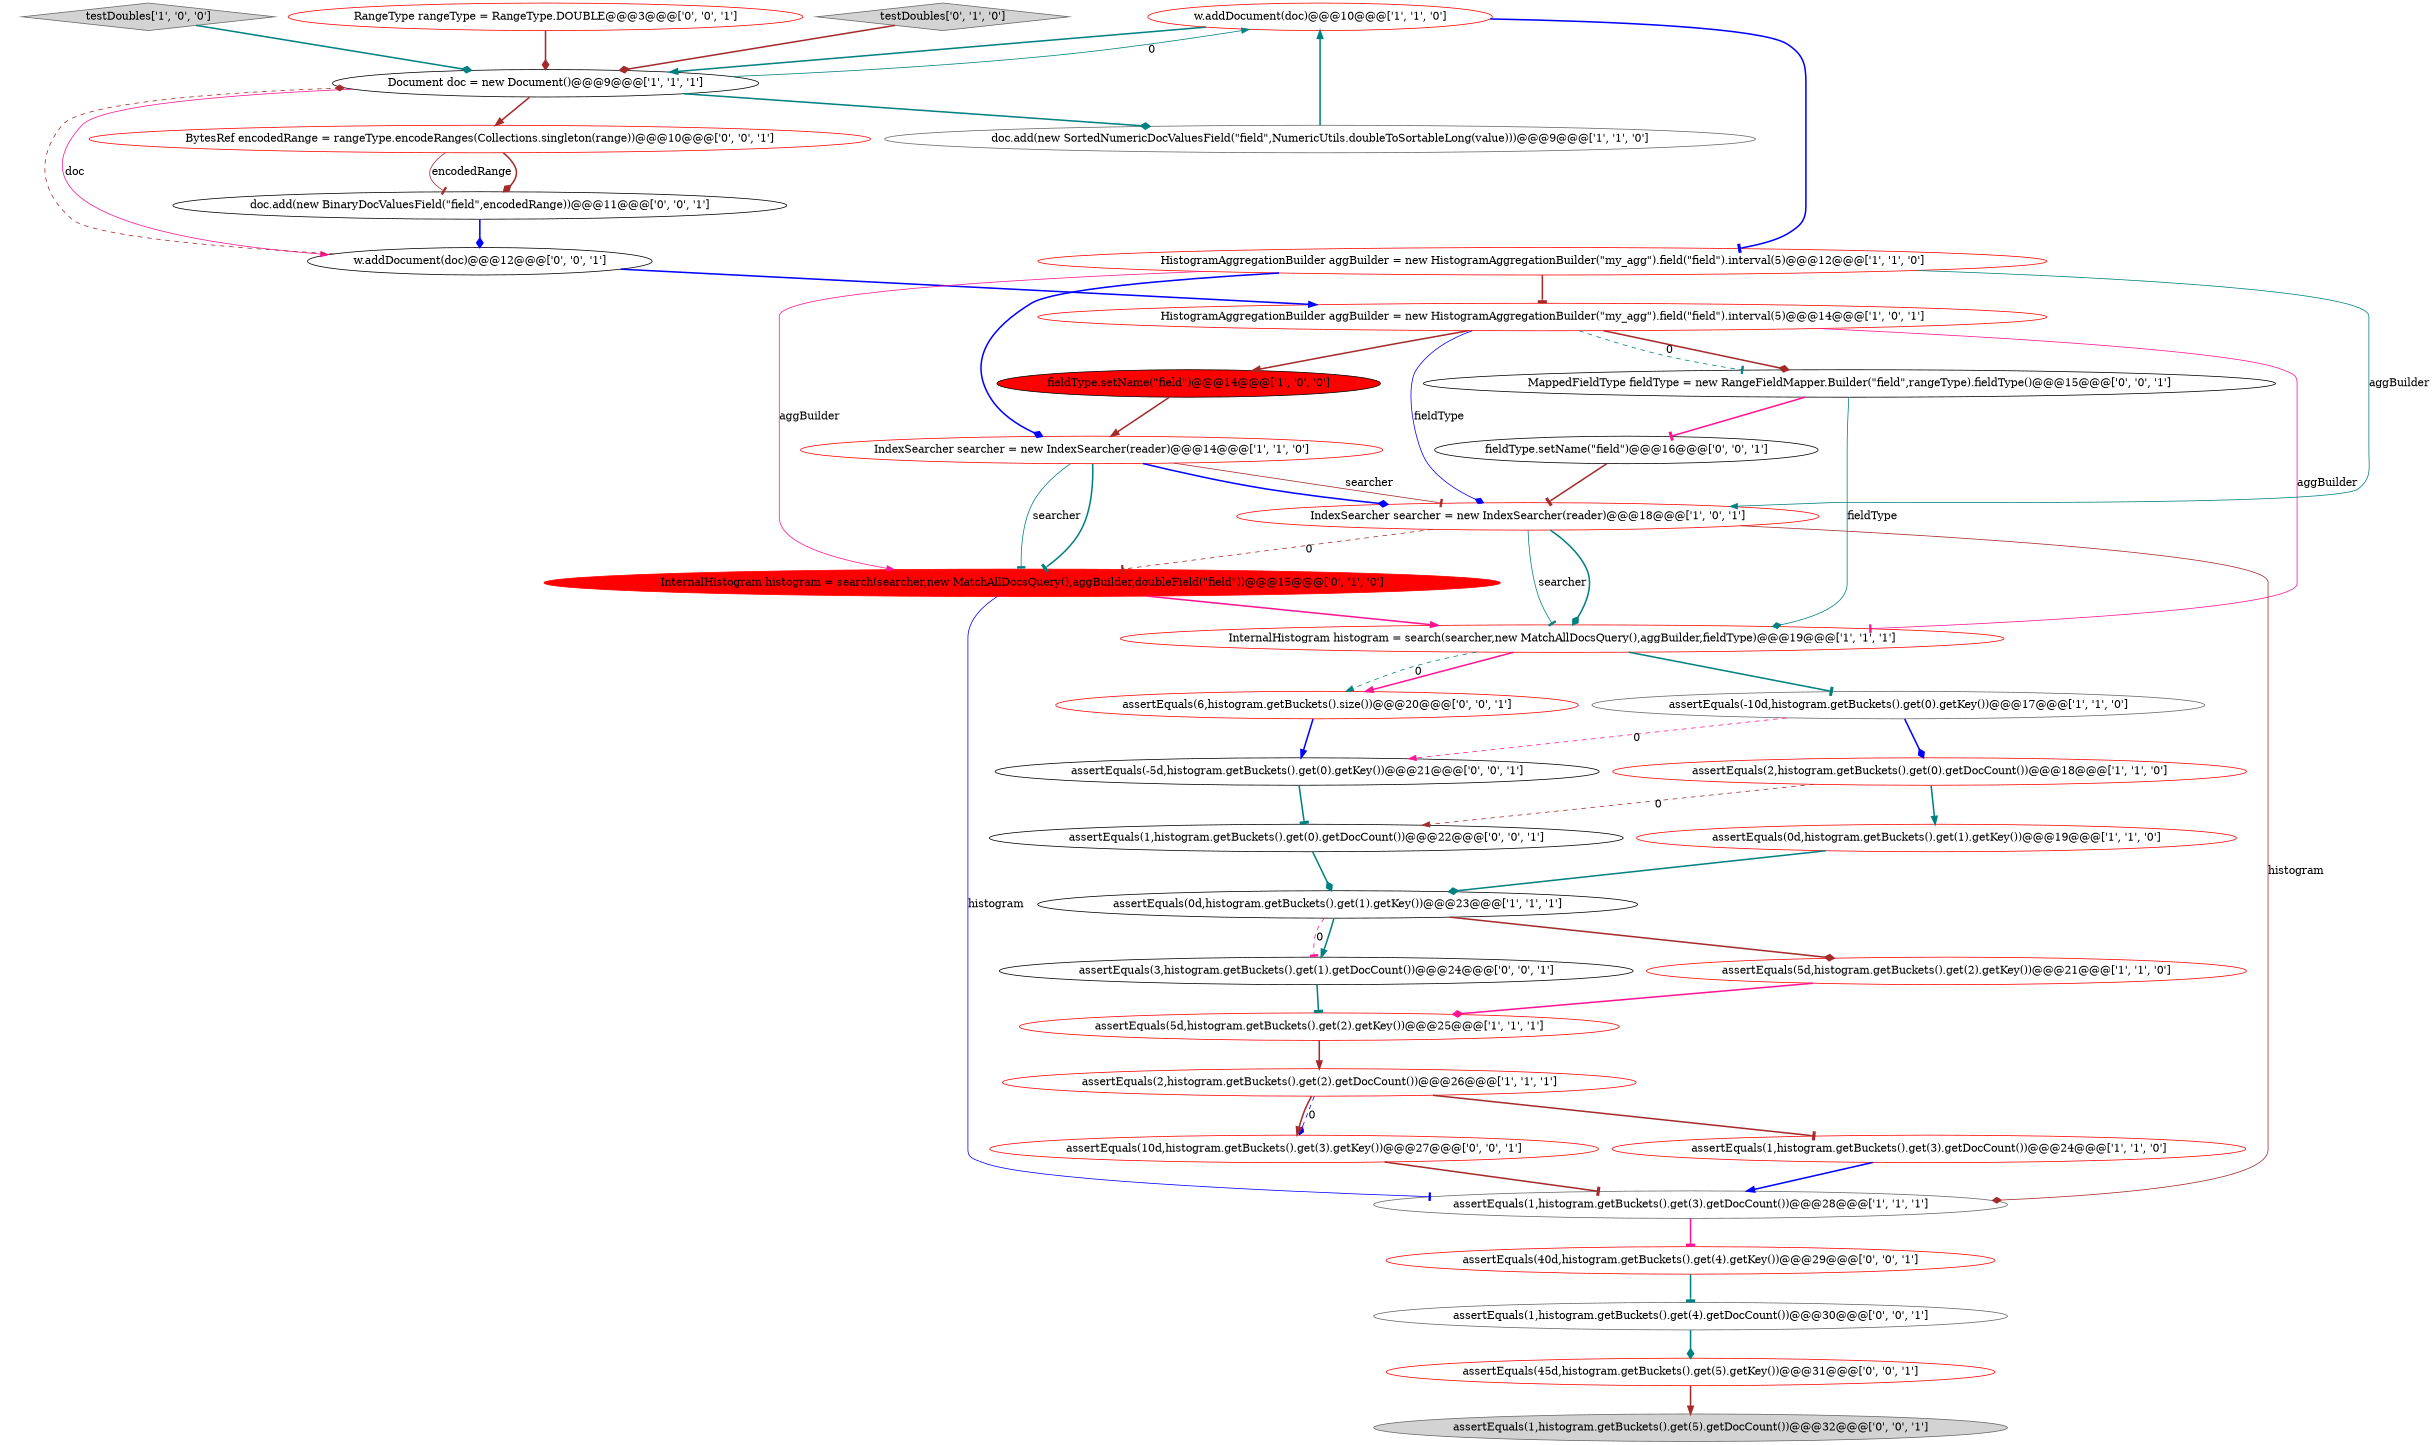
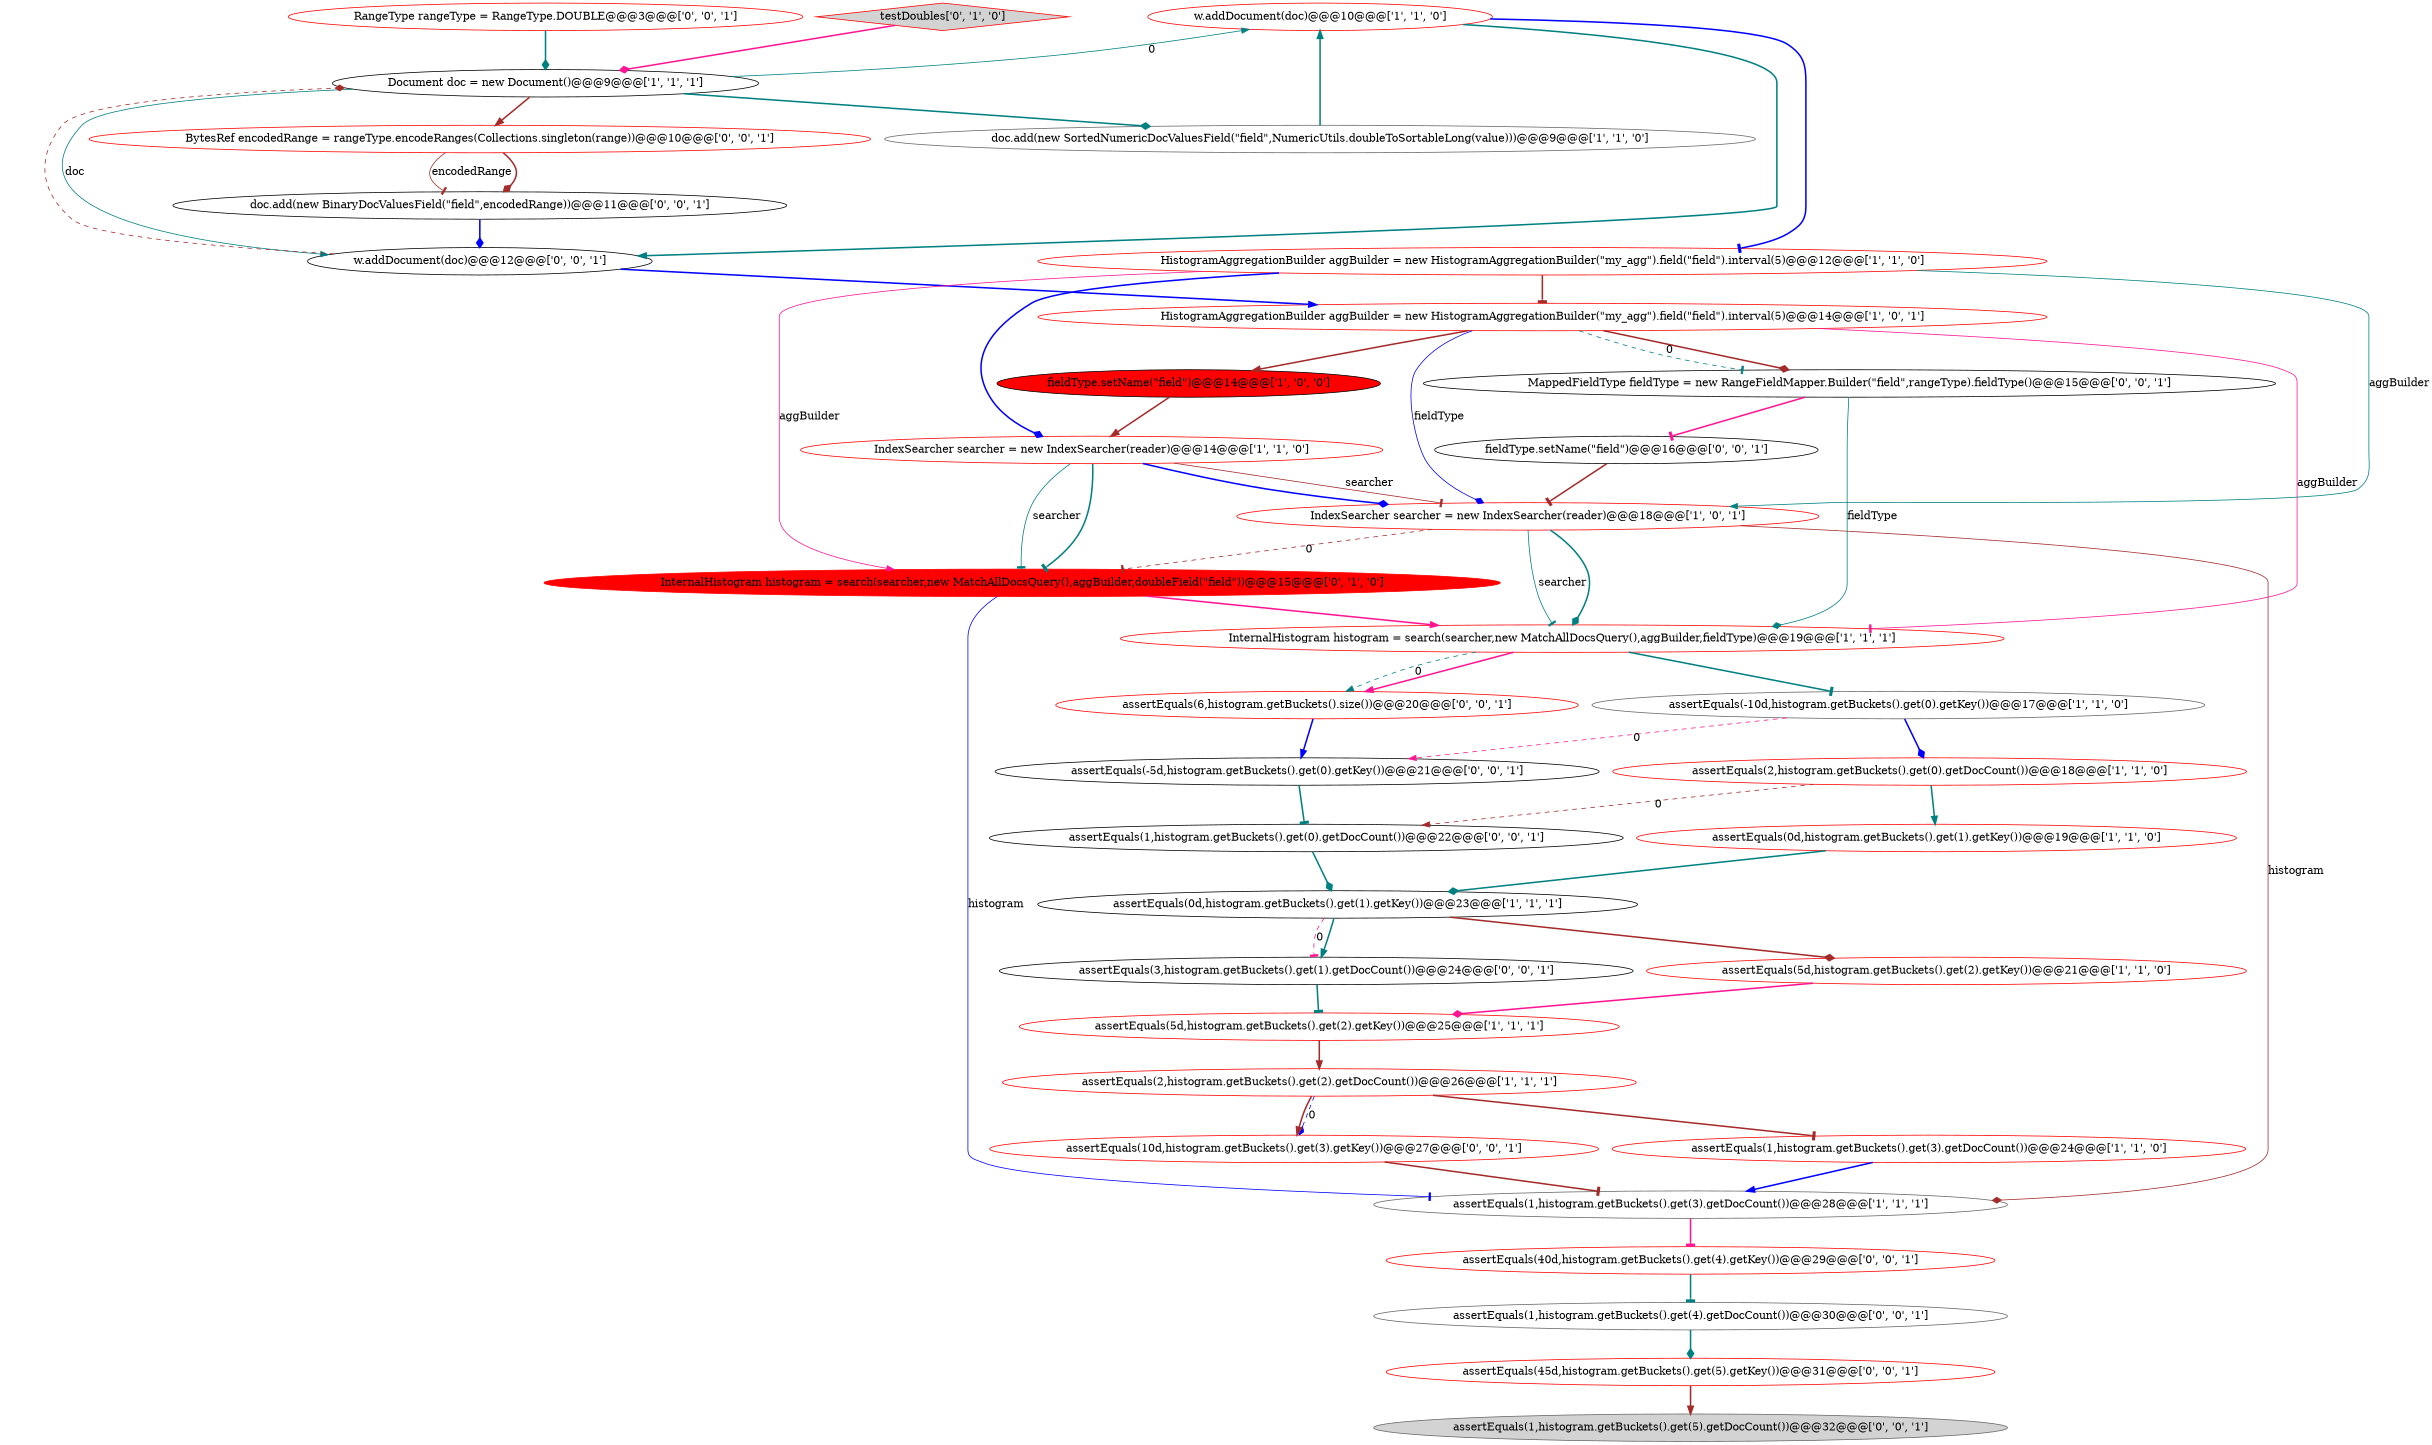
(148, 17) -> none
(943, 17) -> (943, 17)
(546, 45) -> (546, 45)
(762, 47) -> (762, 47)
(942, 49) -> (1436, 228)
(67, 149) -> (67, 149)
